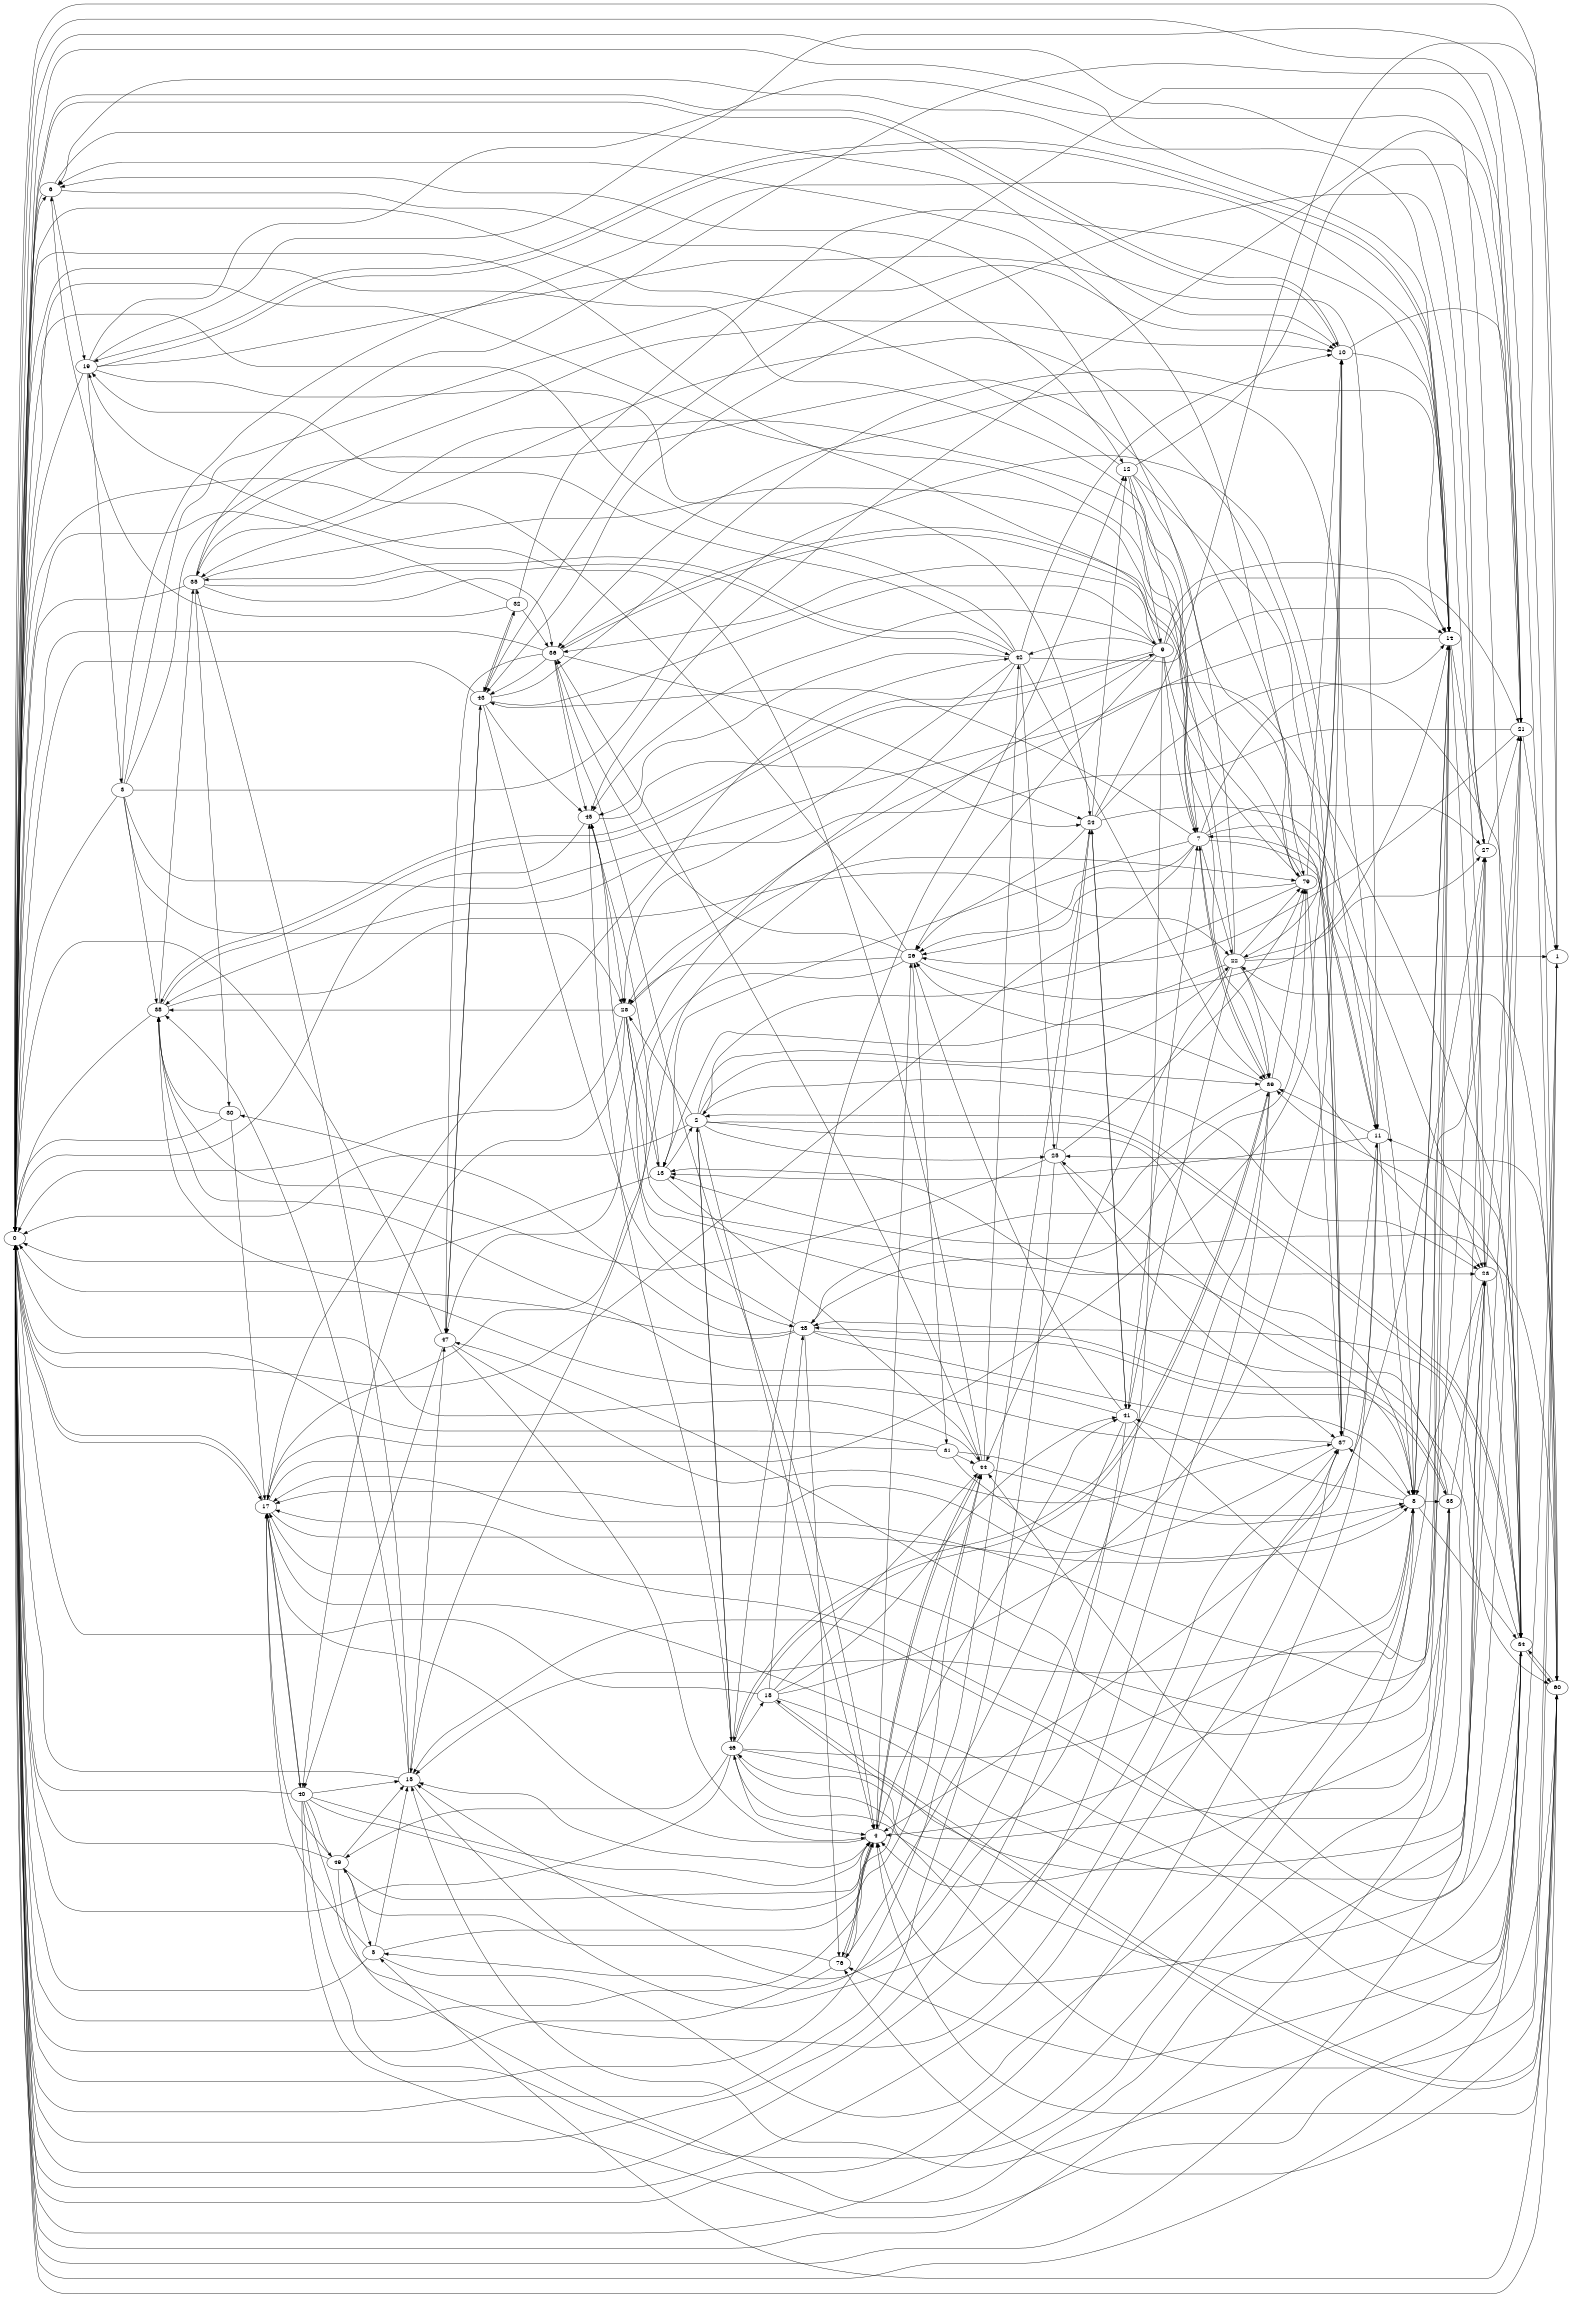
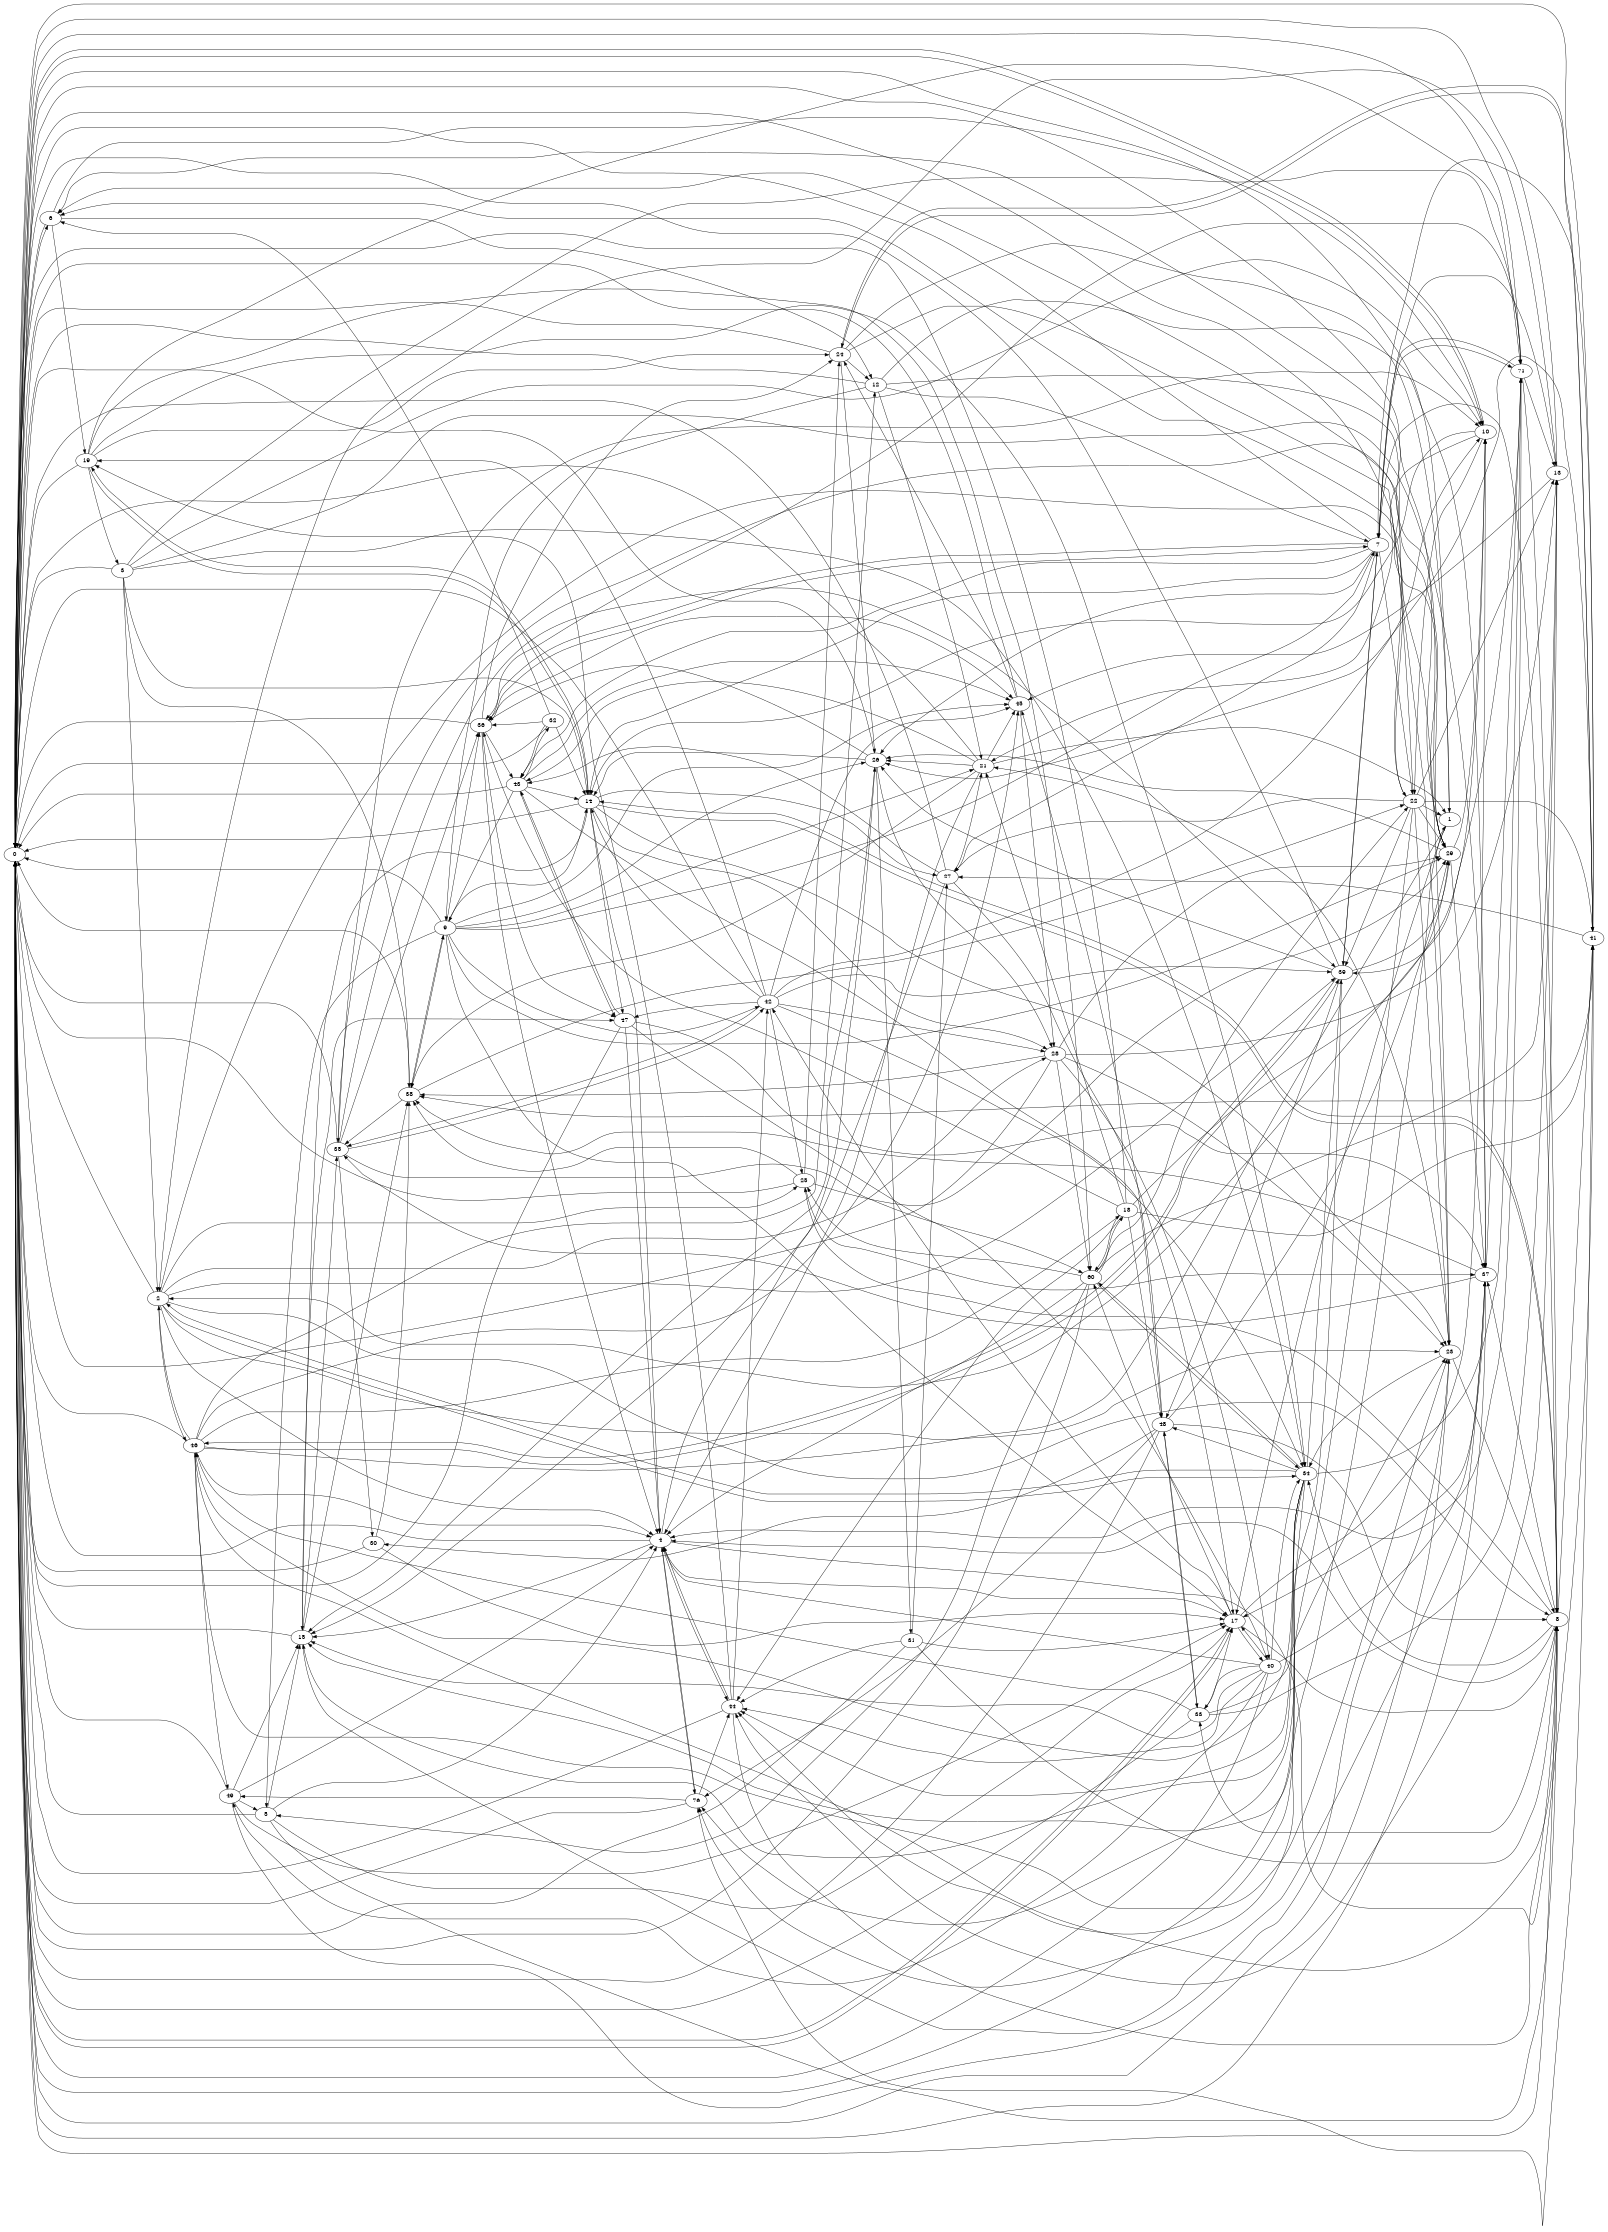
(1306, 882) -> (1450, 854)
(331, 934) -> (139, 915)
(1509, 978) -> (1023, 1120)
(797, 1073) -> (747, 1027)
(1378, 1136) -> (1521, 371)
